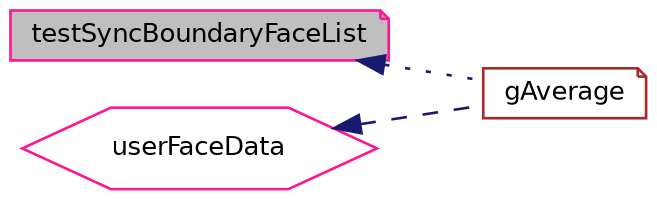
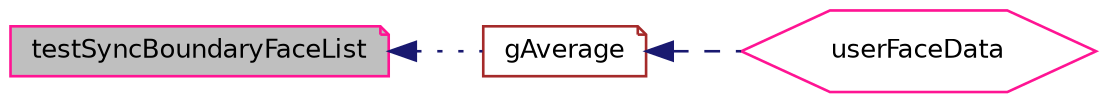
(421, 115) -> (707, 51)
